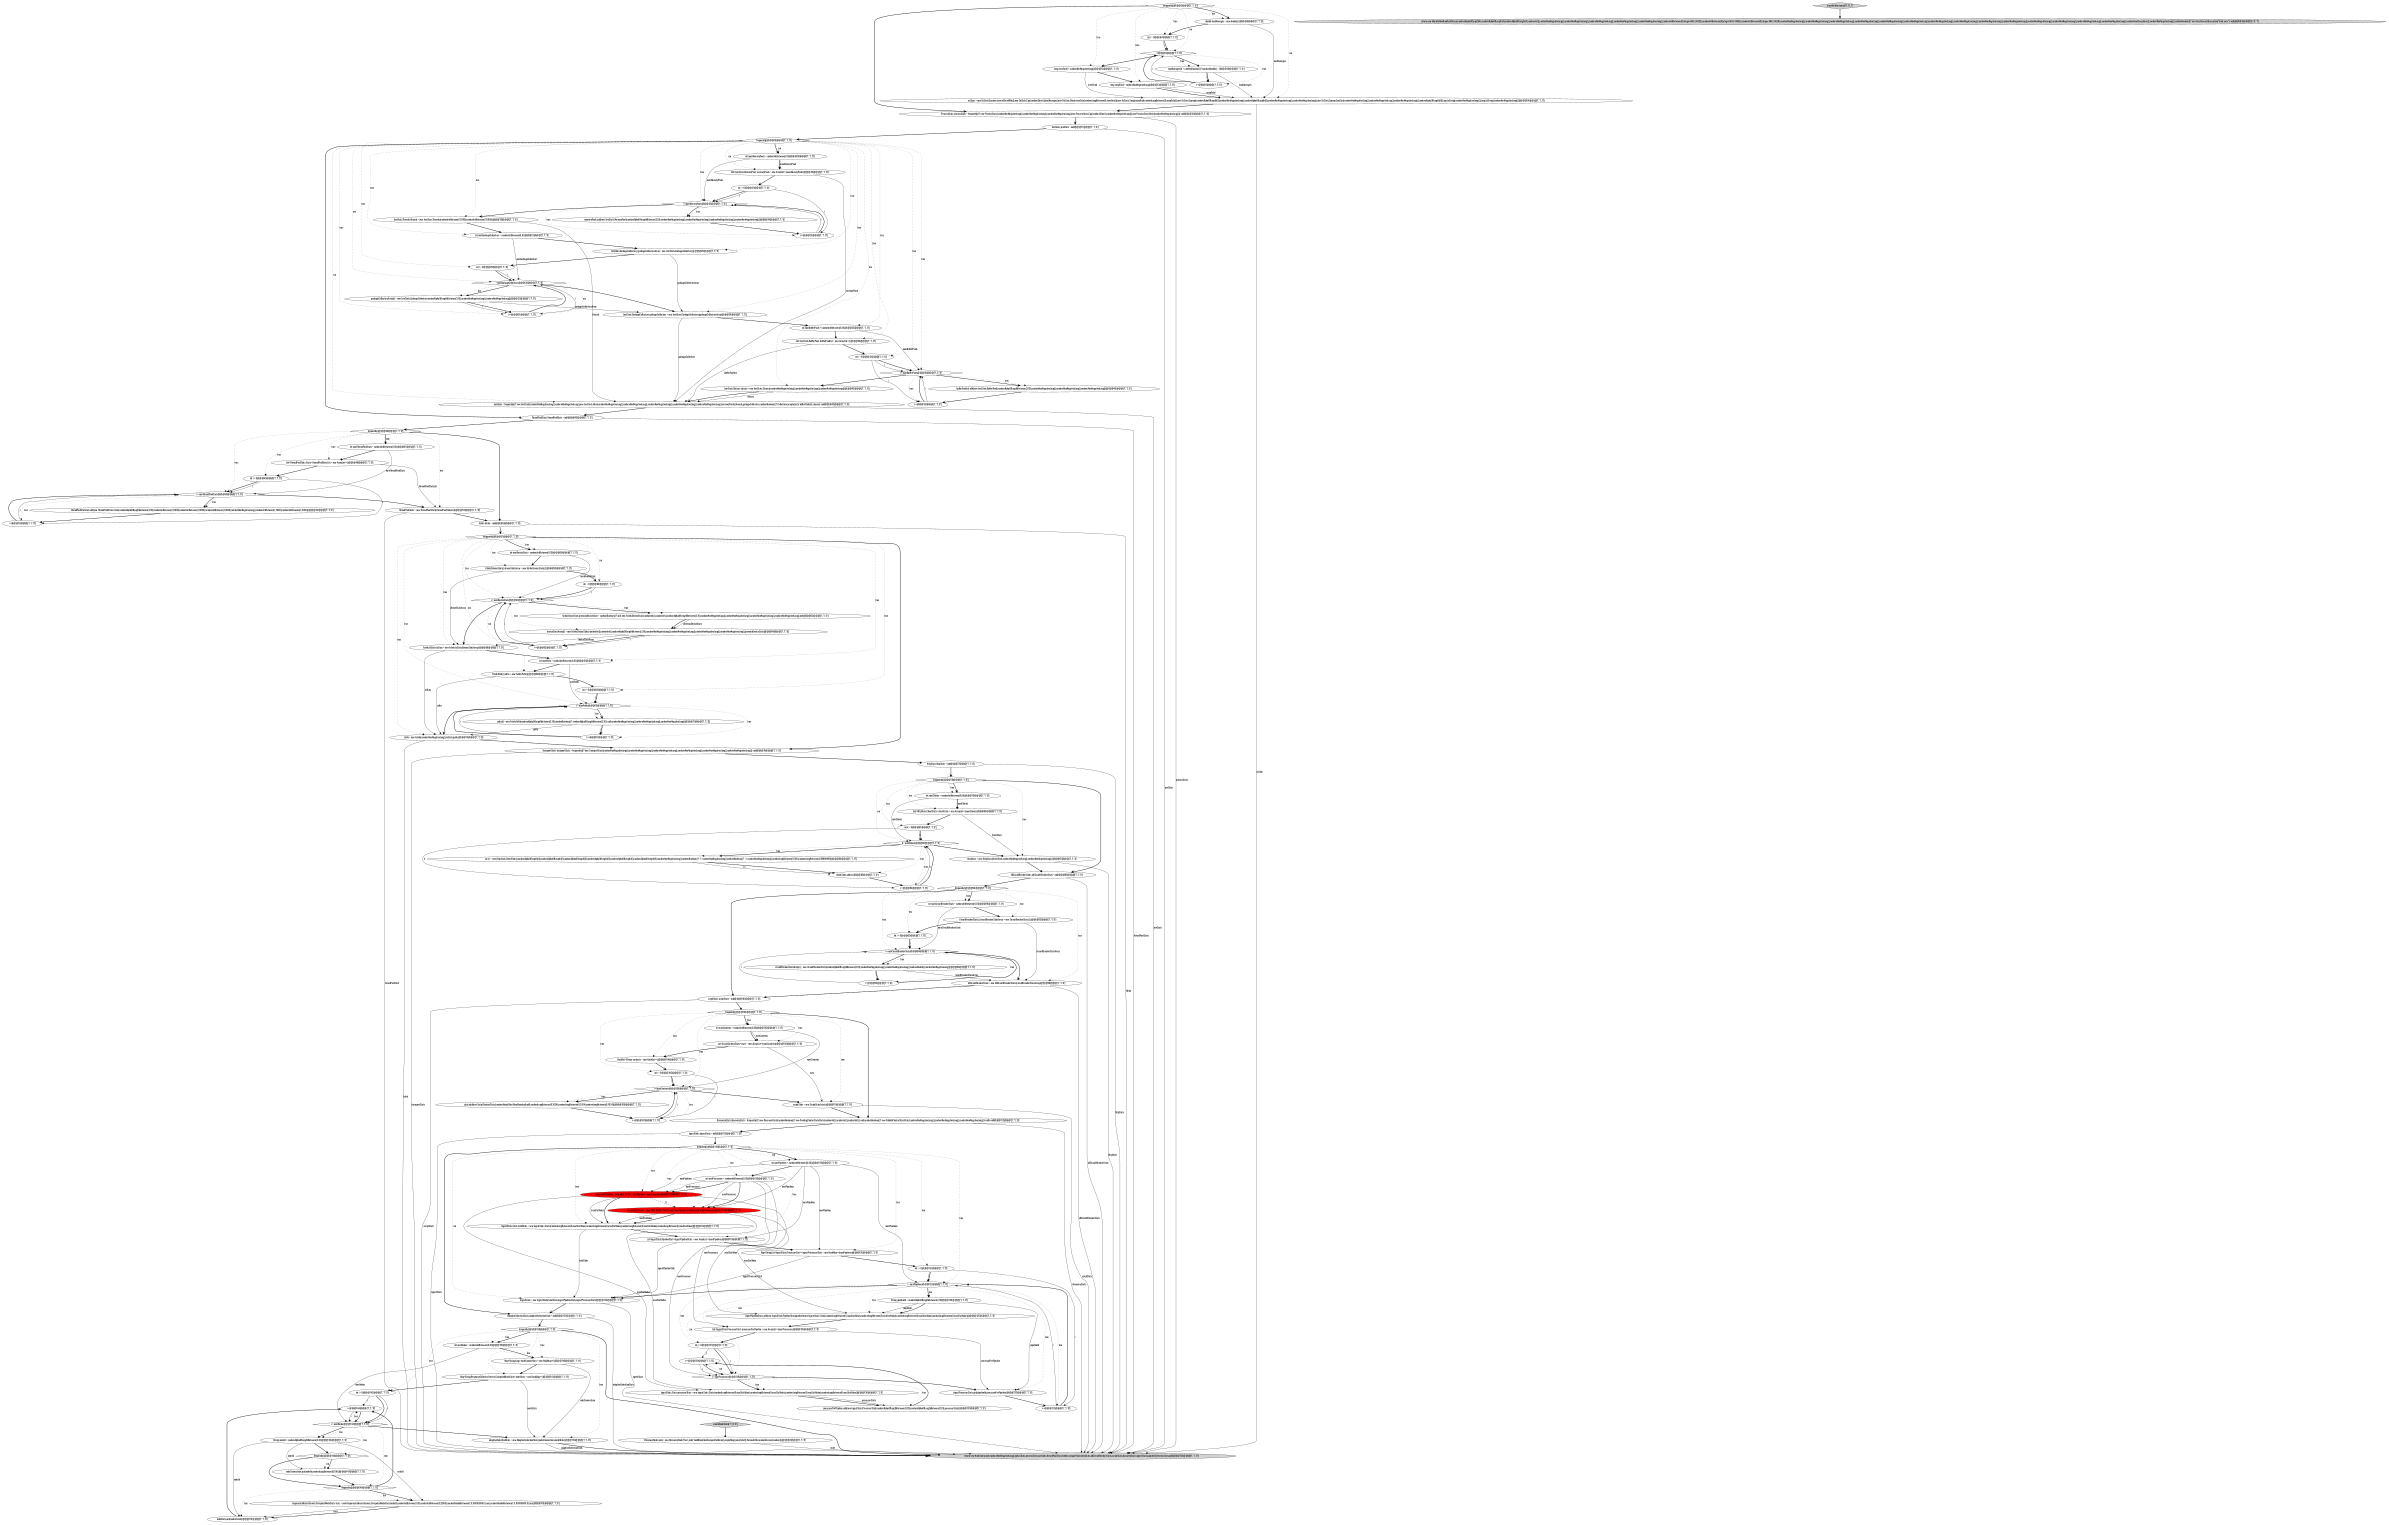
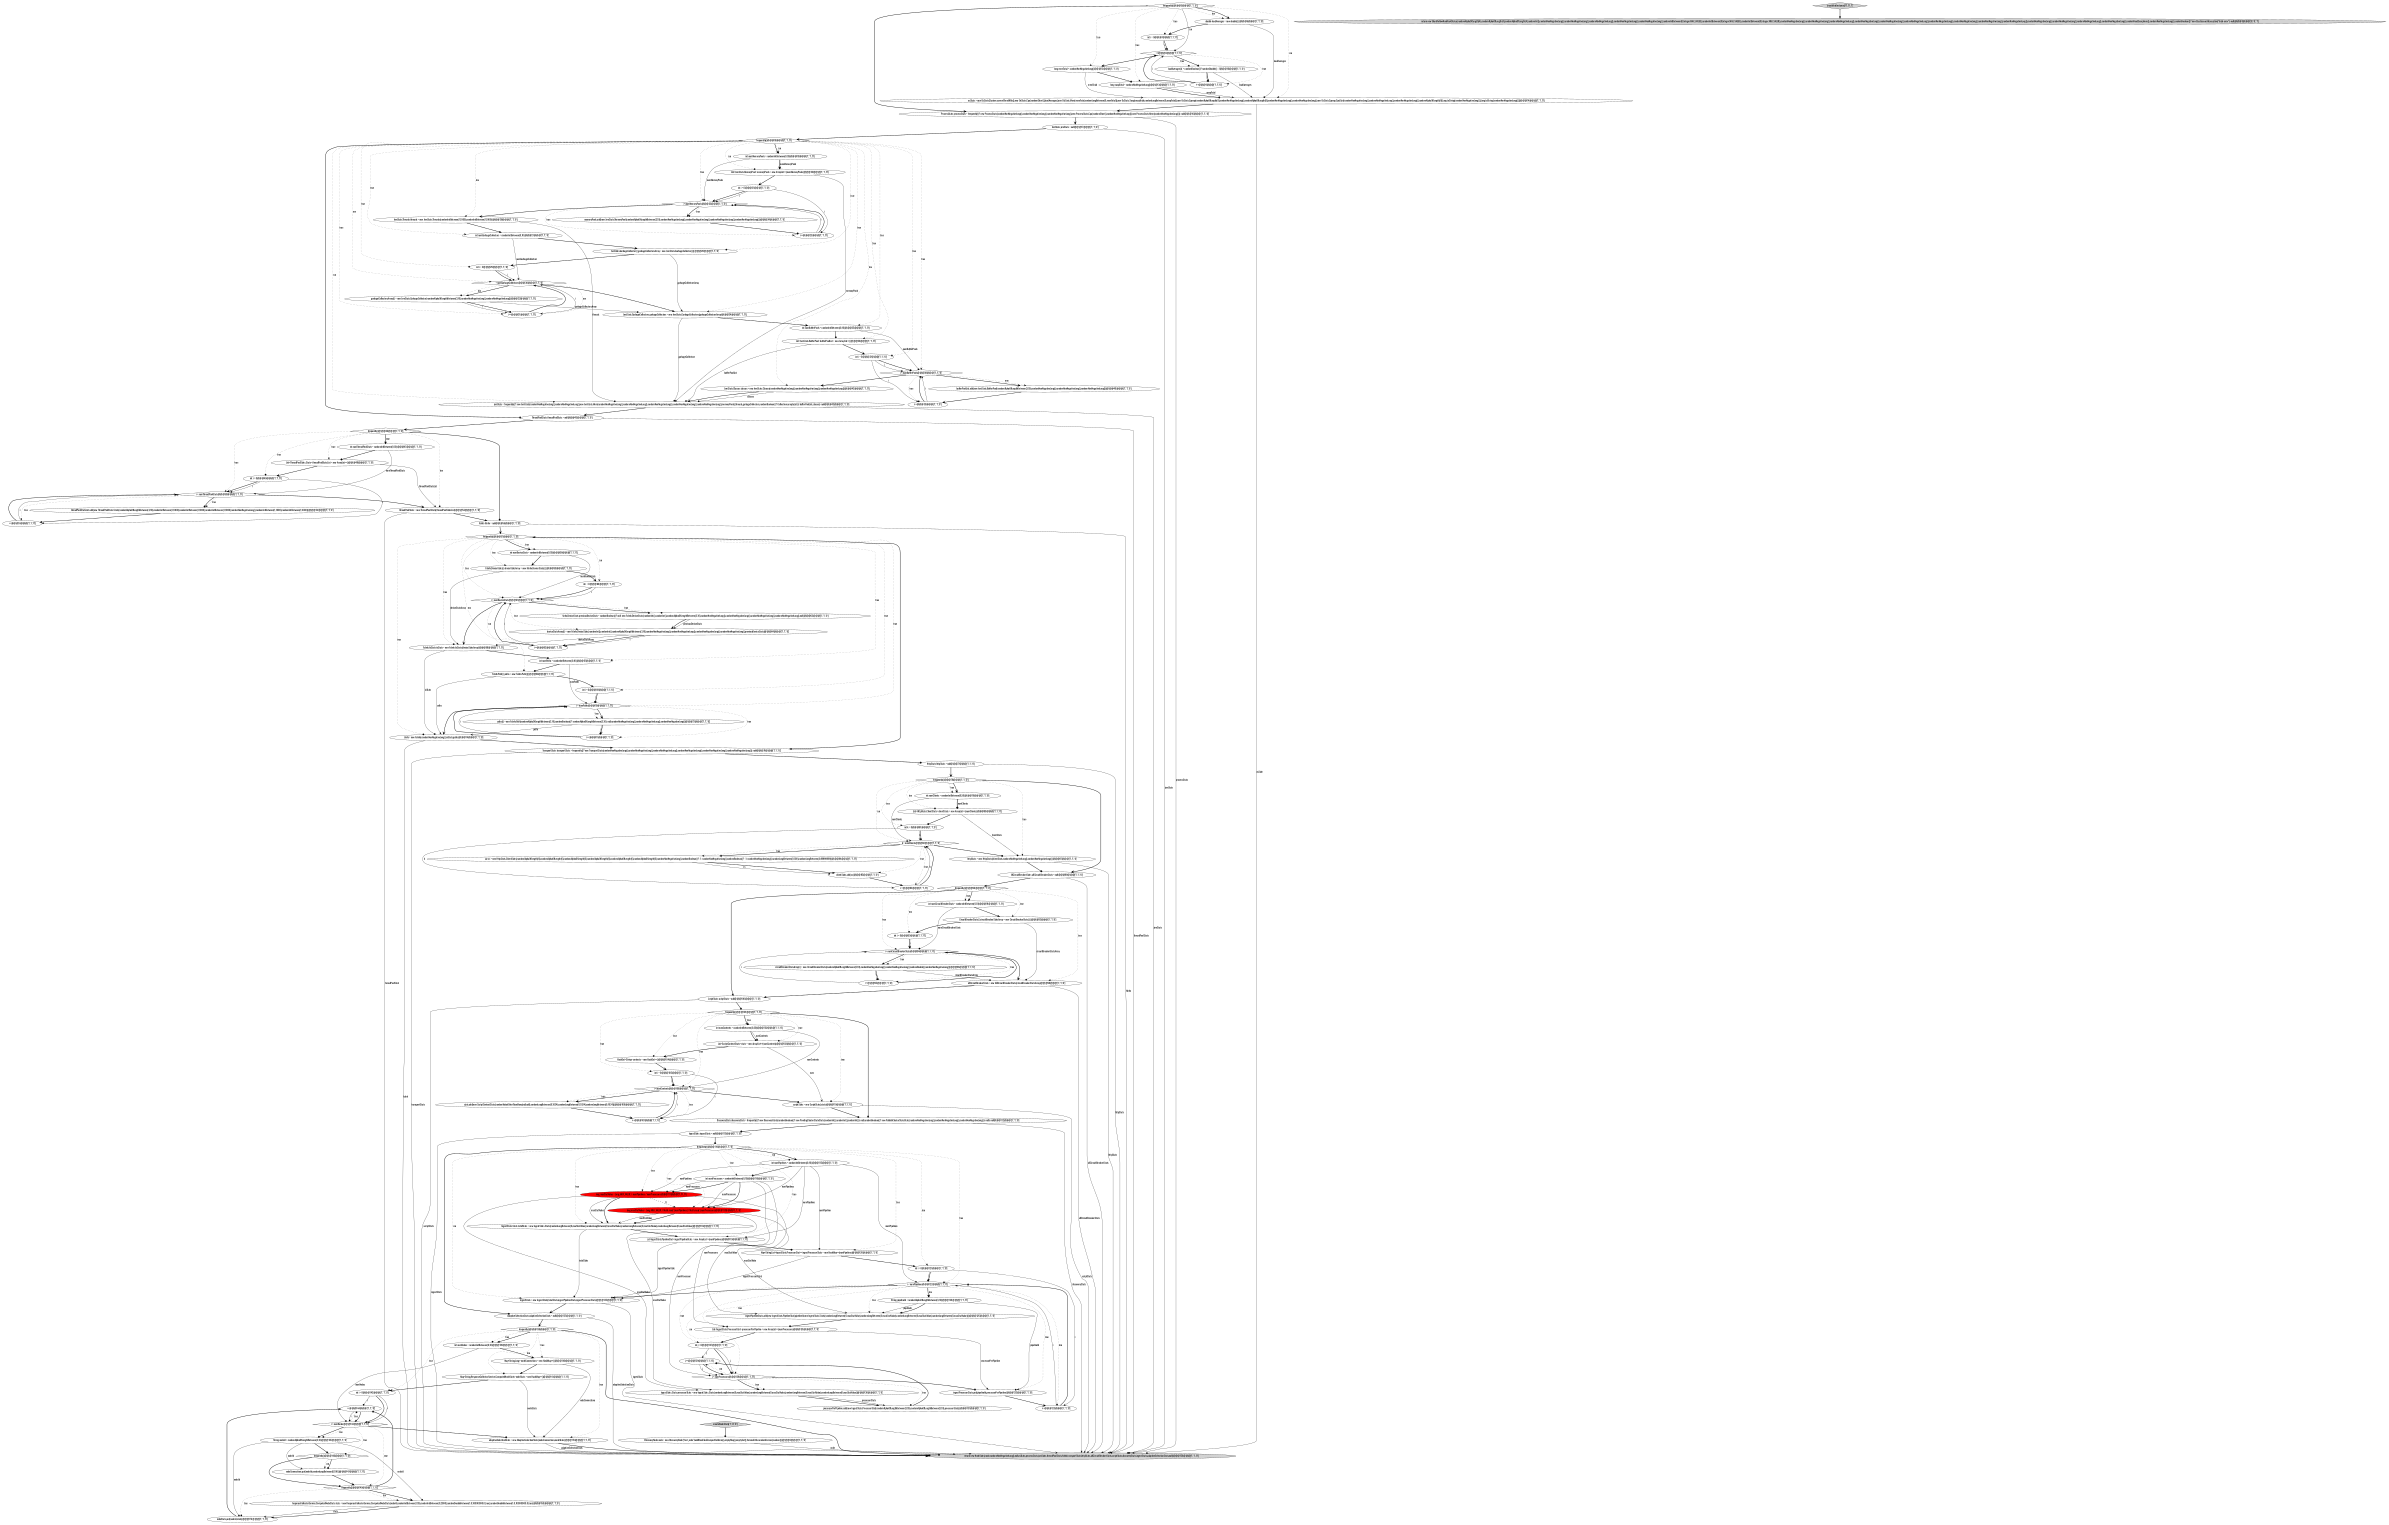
(1188, 32) -> (1188, 32)
(409, 652) -> (893, 571)
